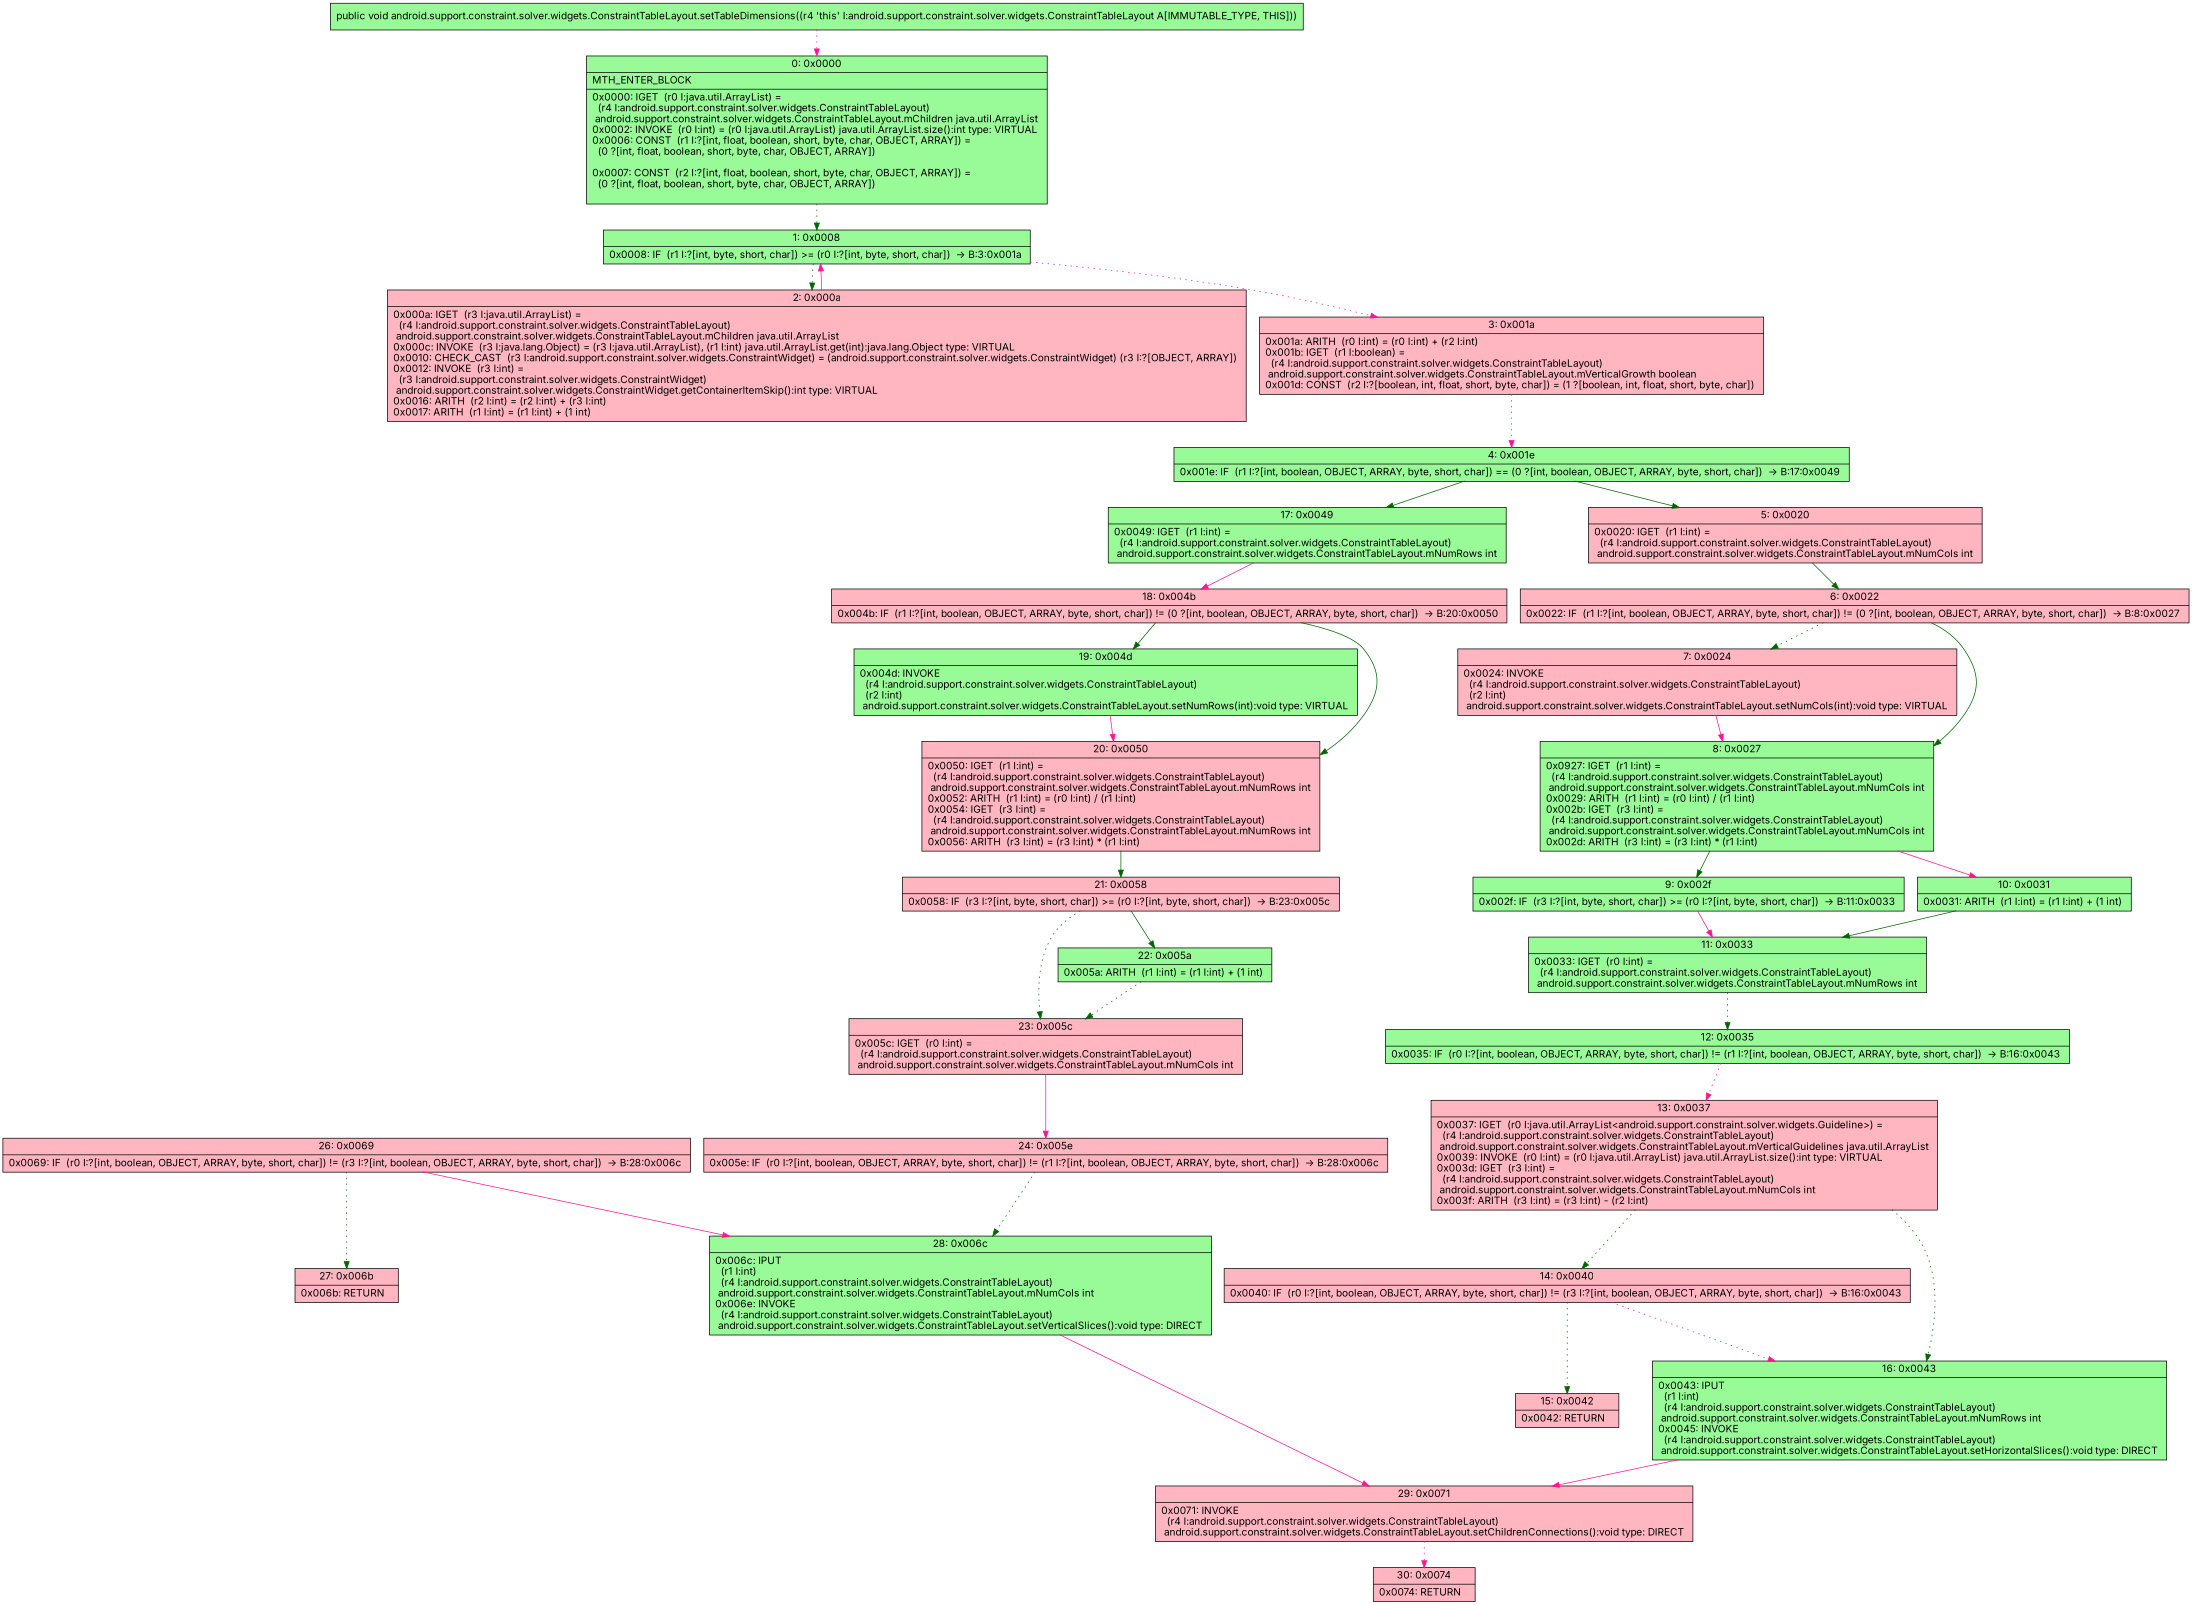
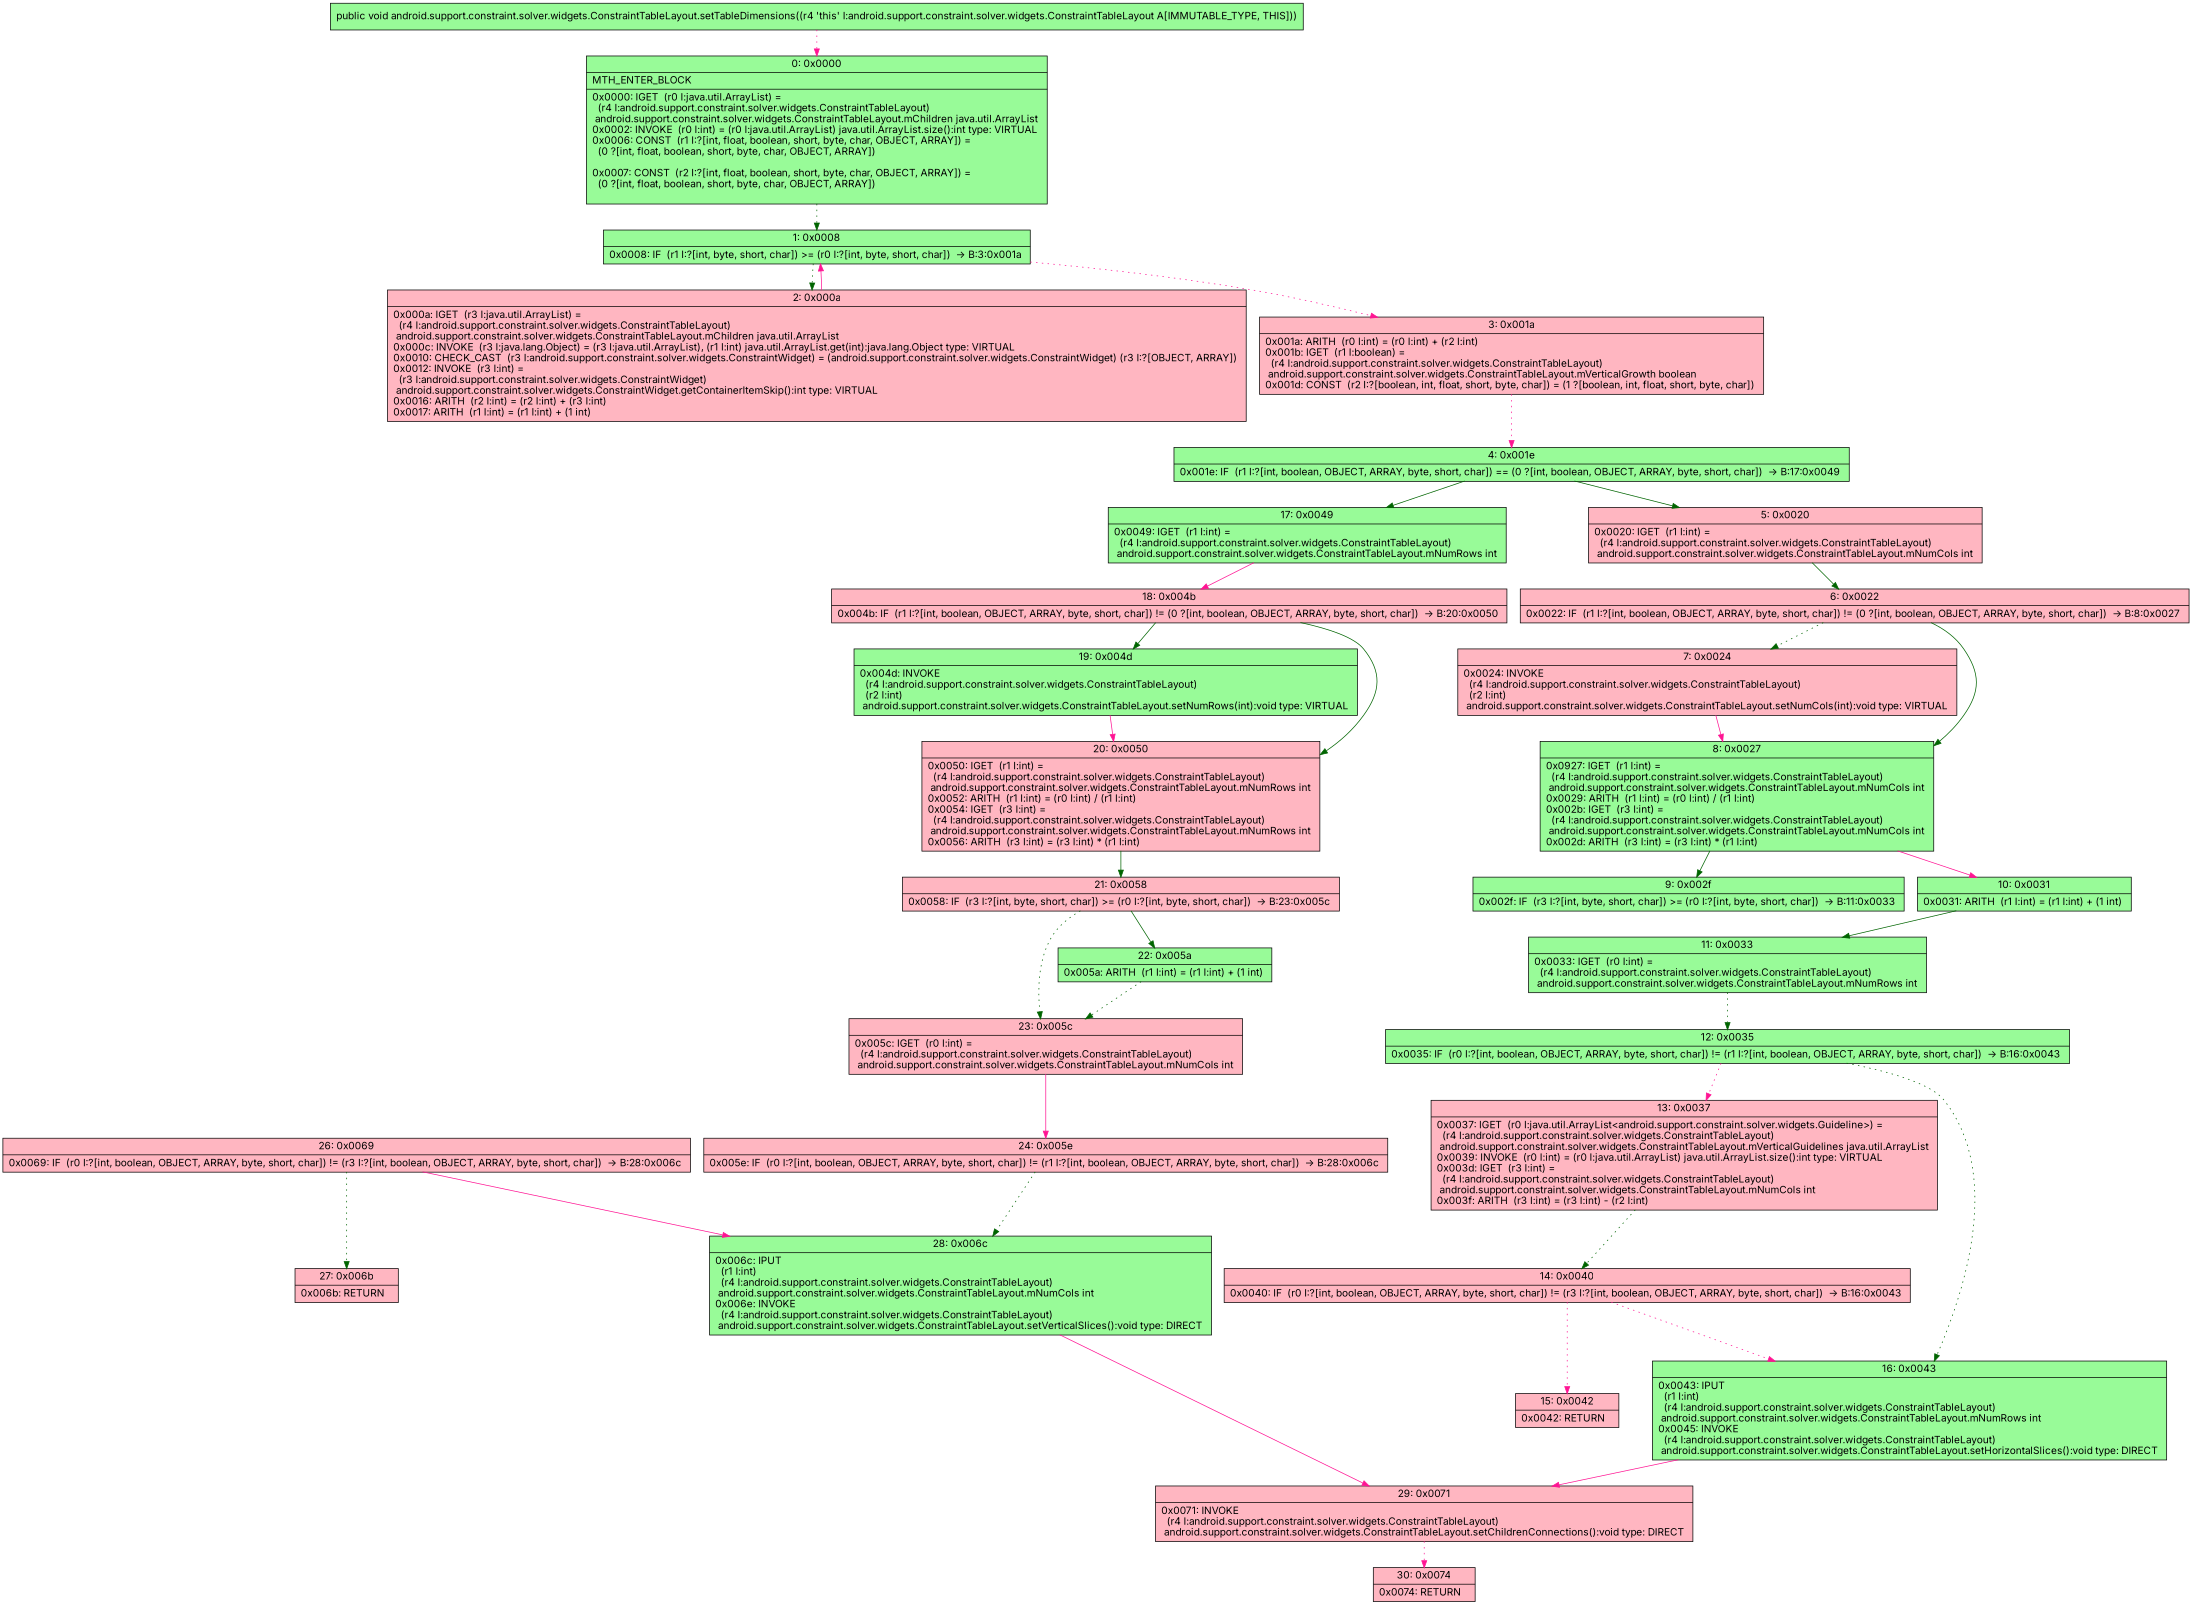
(1703, 921) -> none
(1933, 1276) -> (1973, 1174)
(1567, 1344) -> (1567, 1344)
